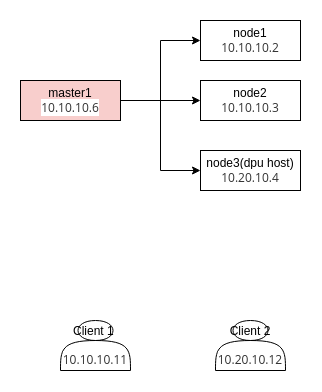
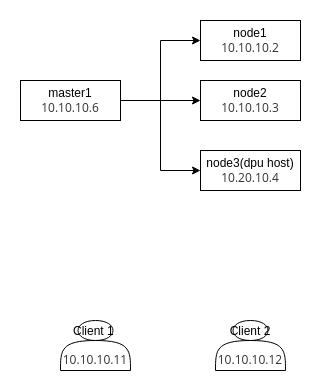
(71, 101) -> (71, 101)
(251, 346) -> (251, 346)
